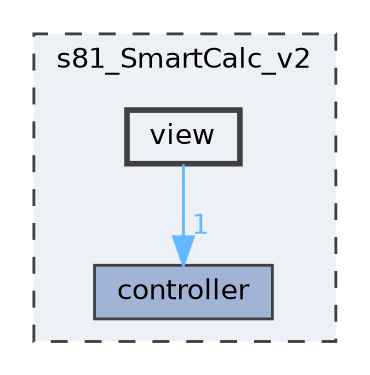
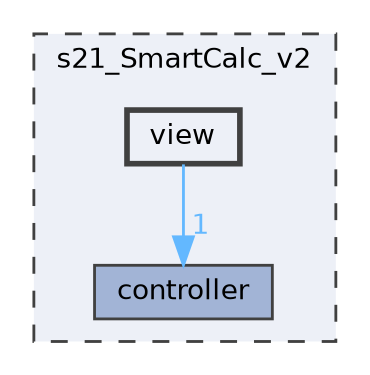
(185, 61) -> (185, 61)
